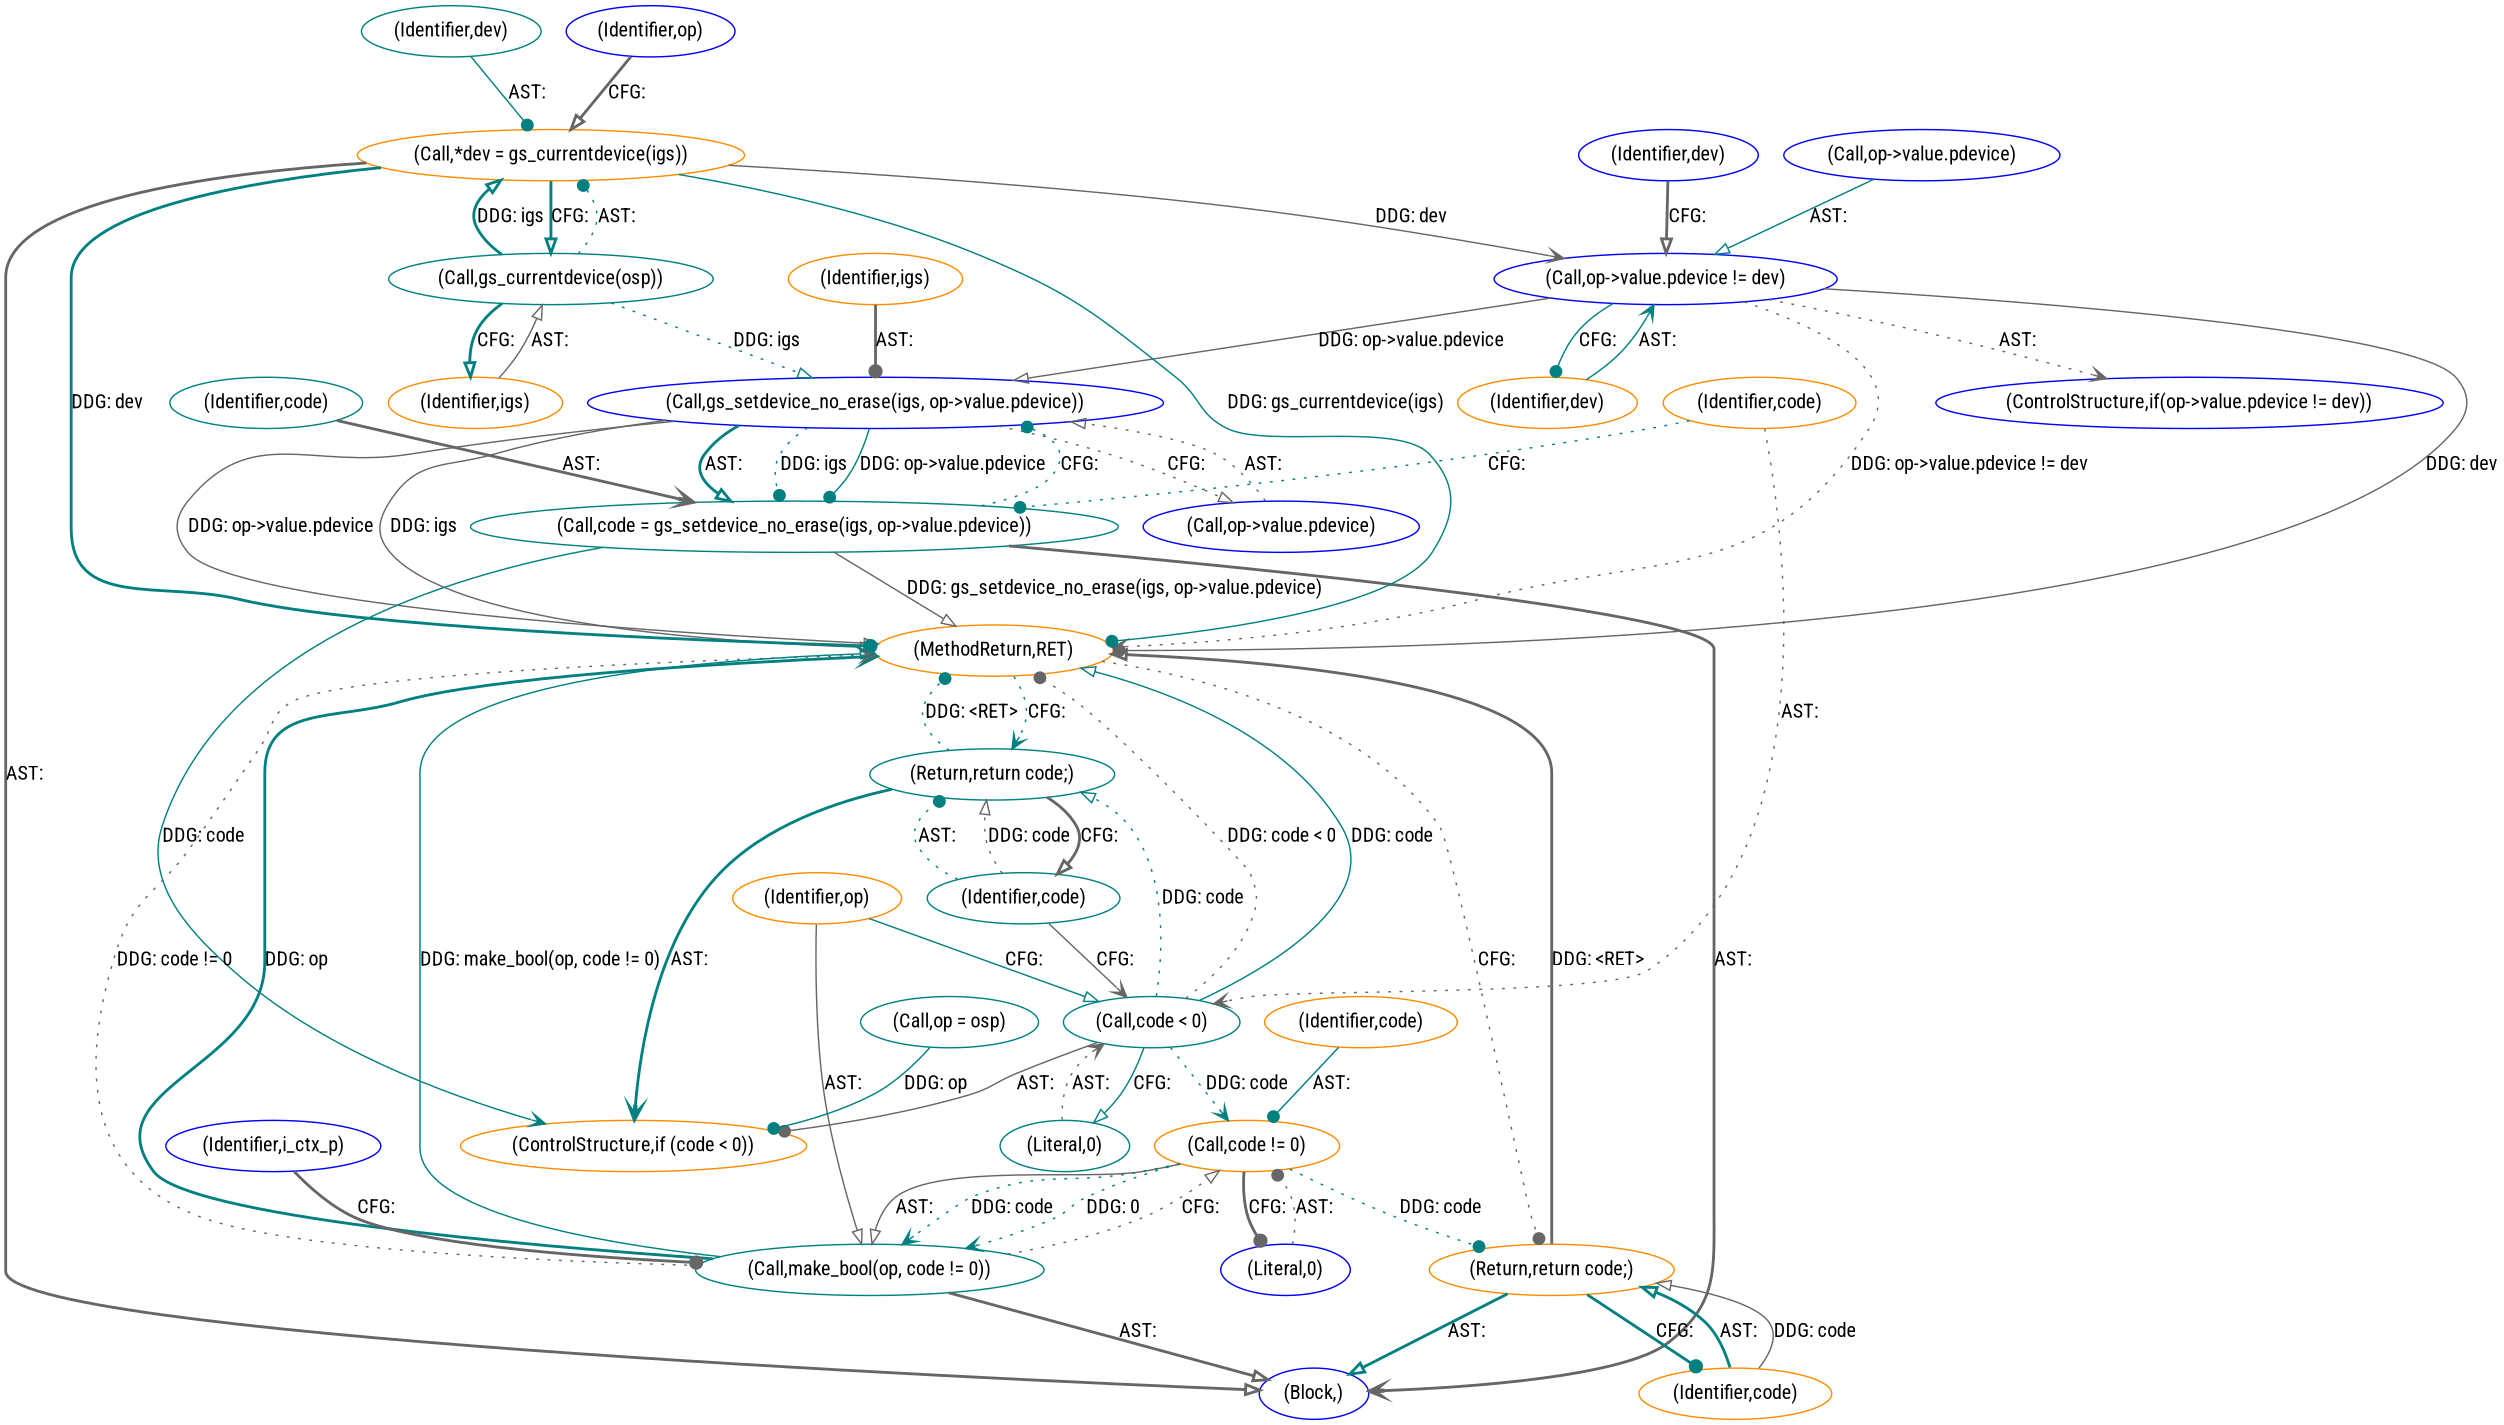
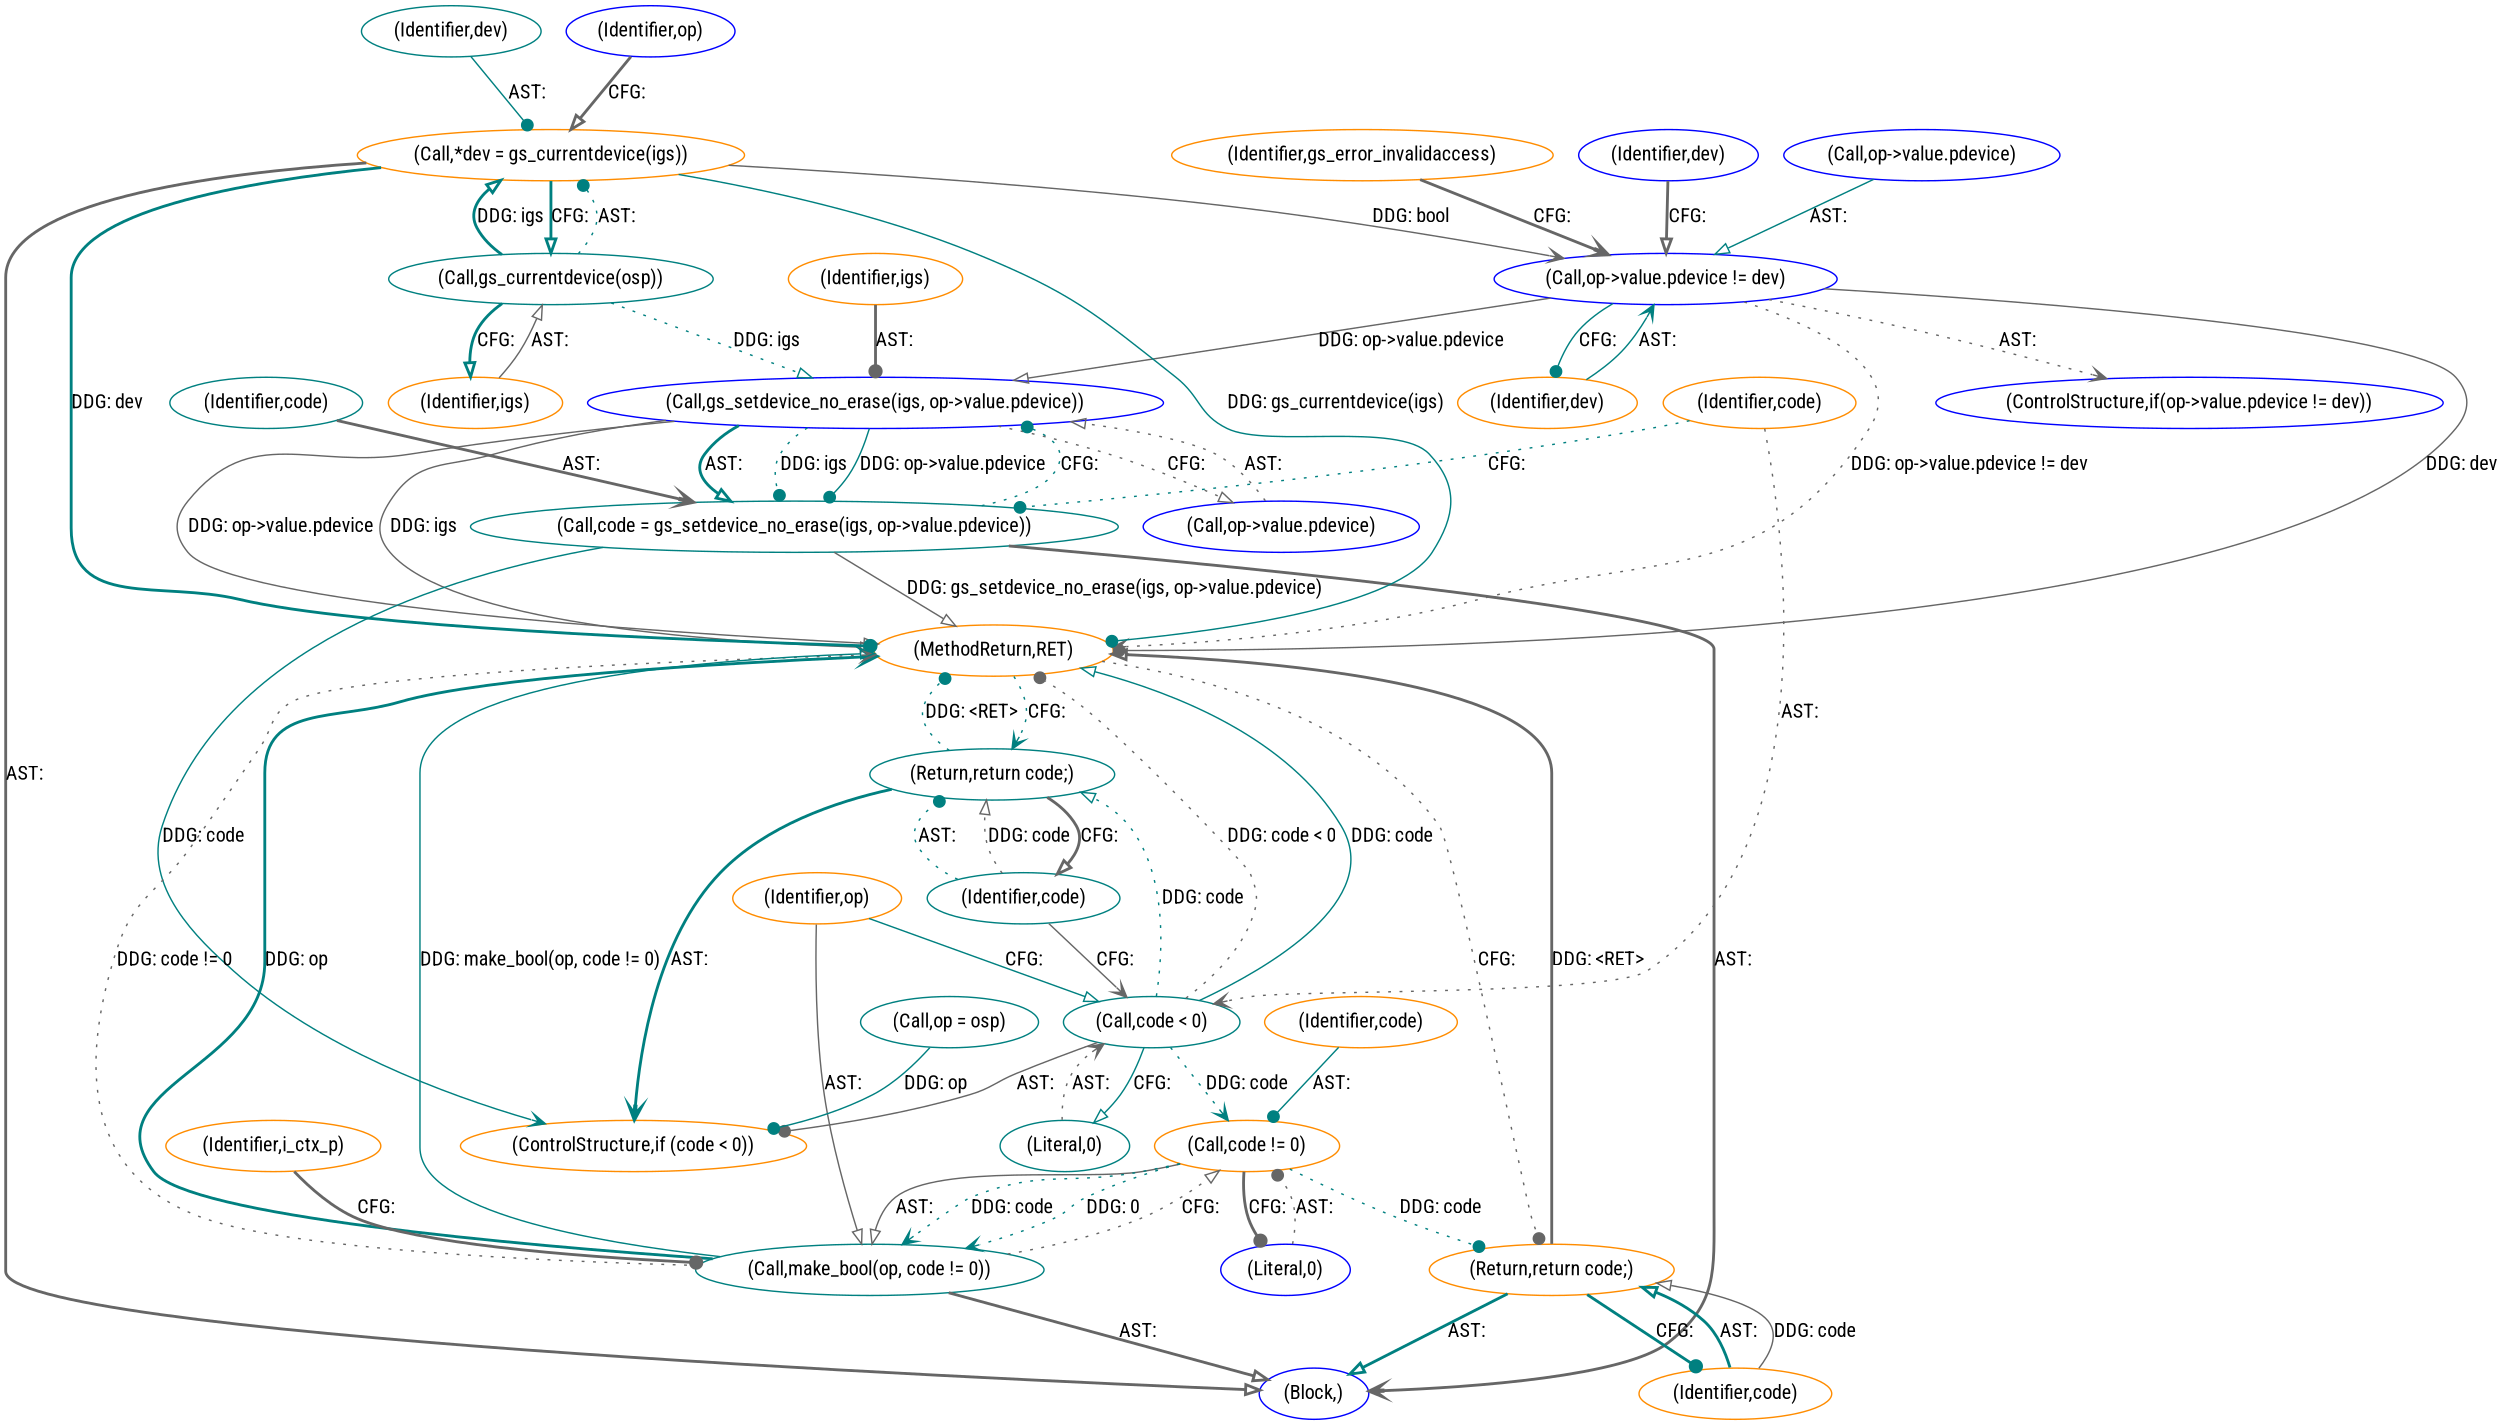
none -> (1362, 155)
(1412, 217) -> (1412, 217)
(273, 1146) -> (273, 1146)
